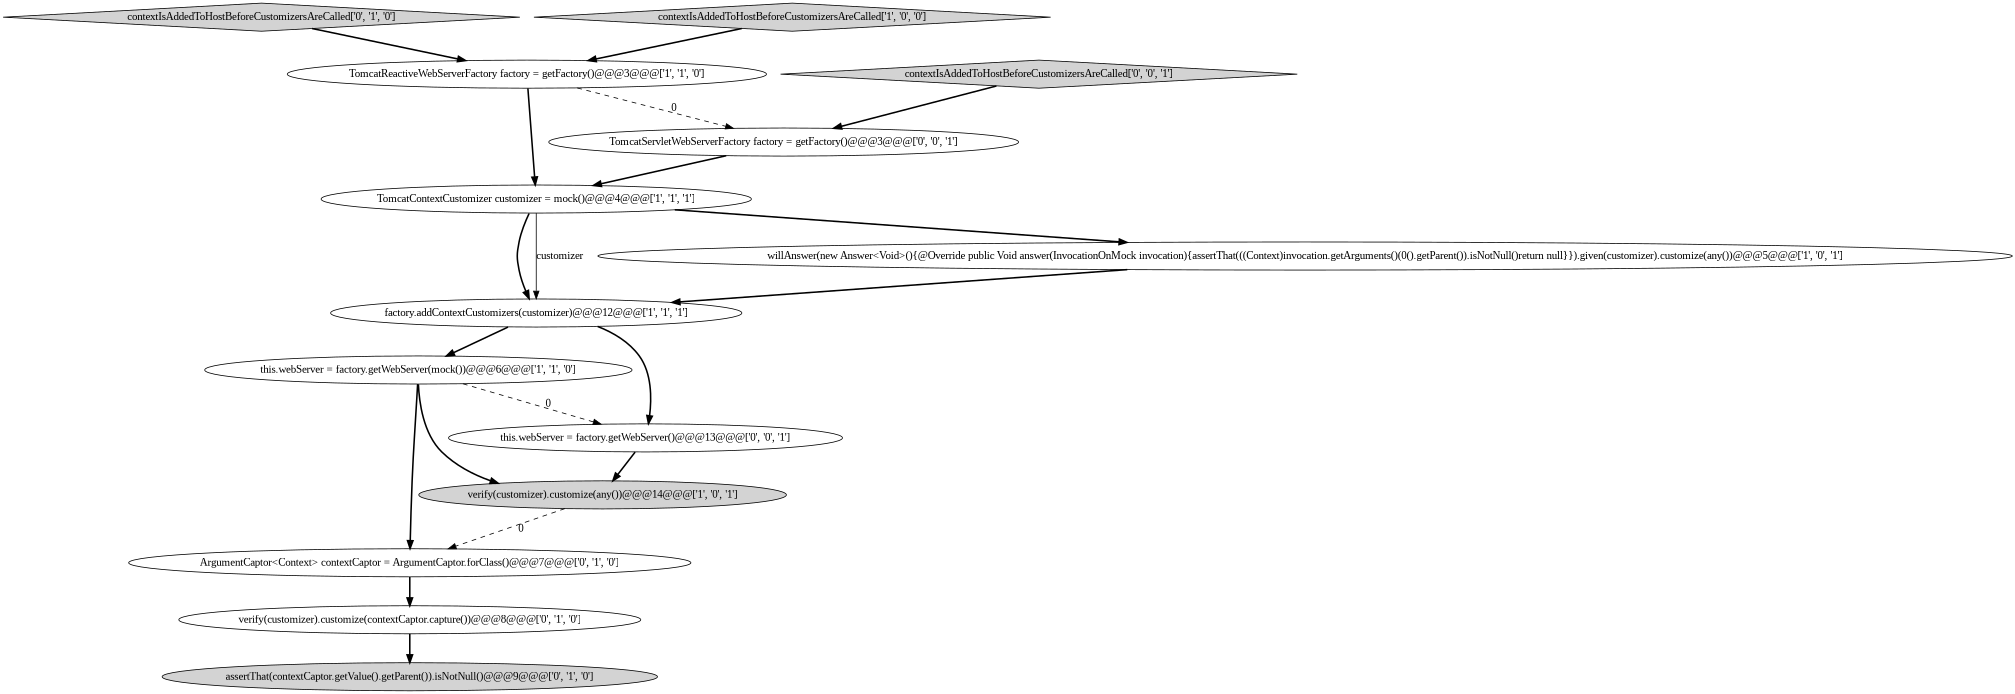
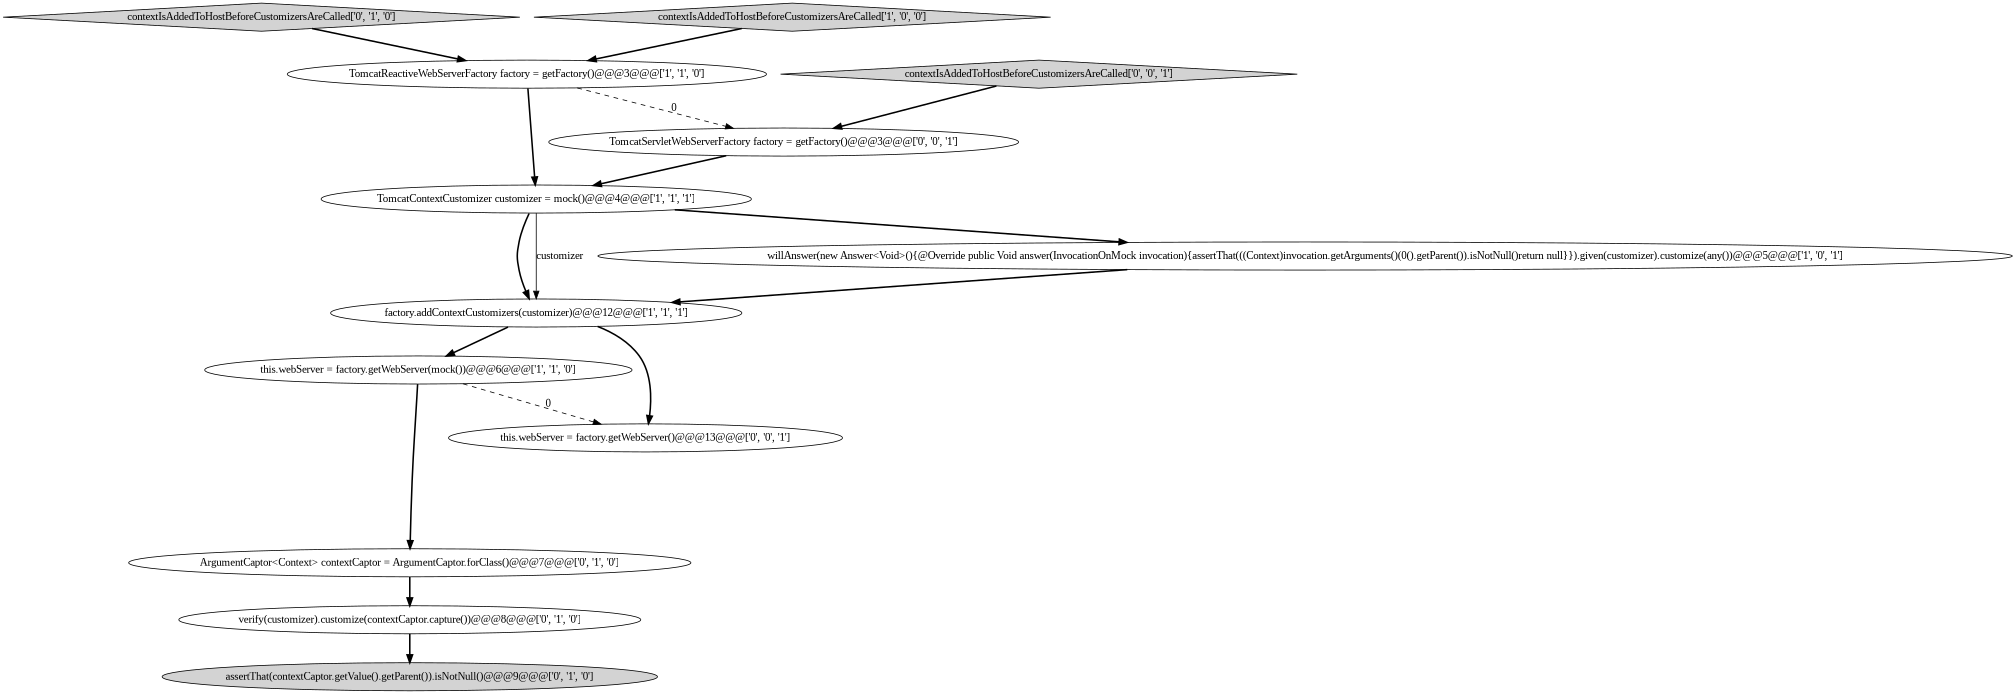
(603, 495) -> none
